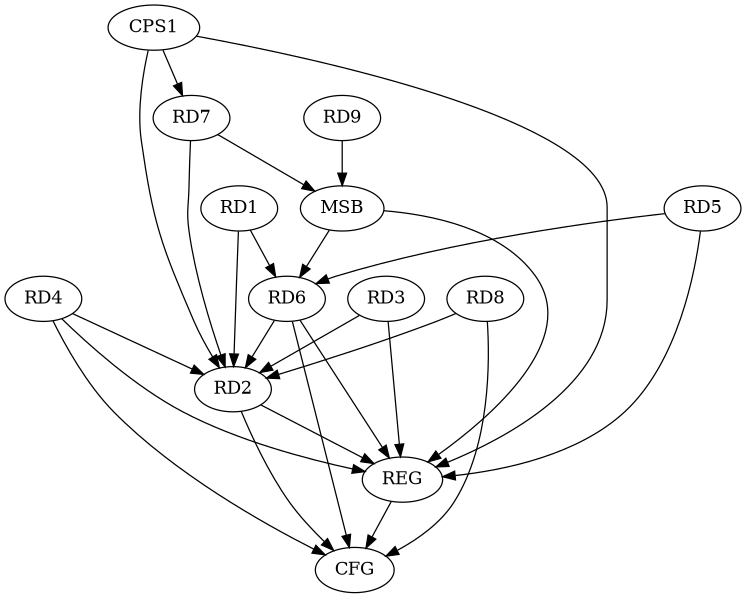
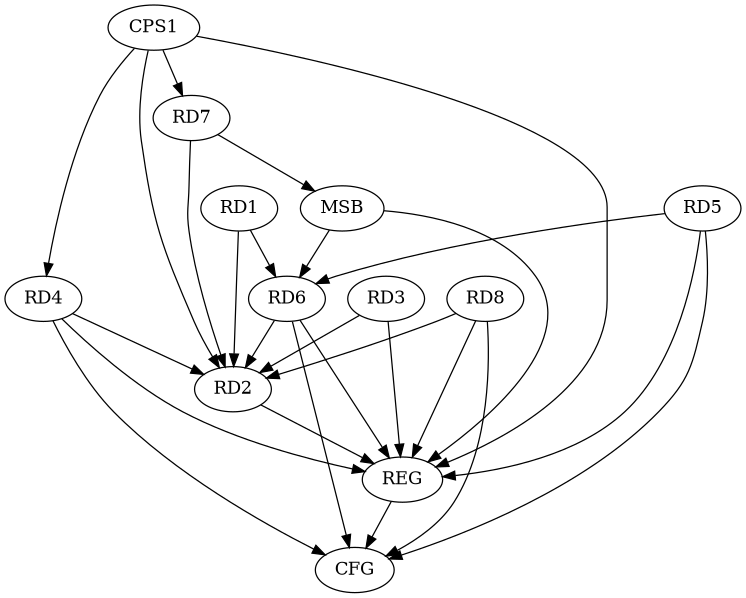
(342, 118) -> none
none -> (77, 149)
none -> (447, 383)
(276, 481) -> (620, 446)
